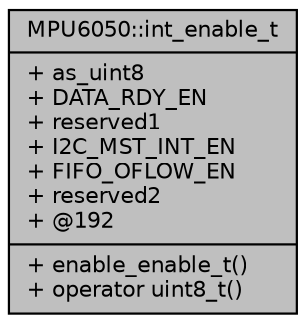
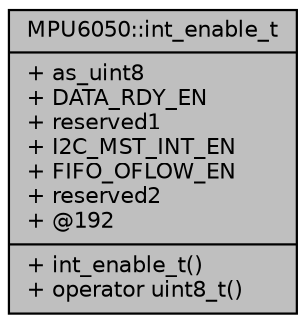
(138, 266) -> (115, 266)
